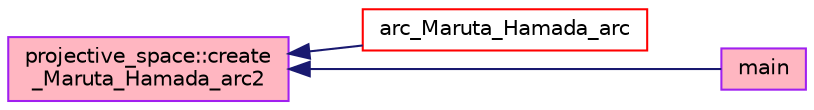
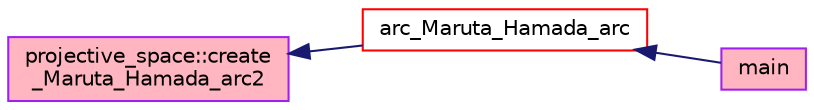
(516, 69) -> (688, 58)
